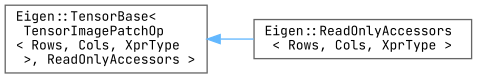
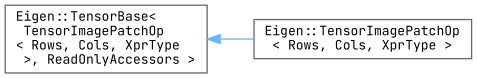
(363, 39) -> (363, 39)
